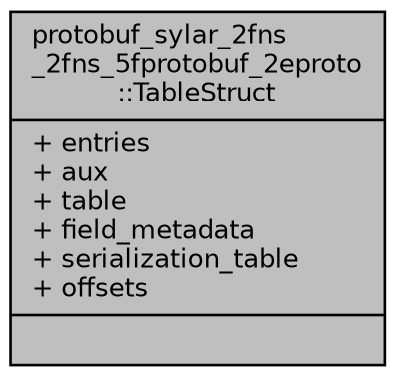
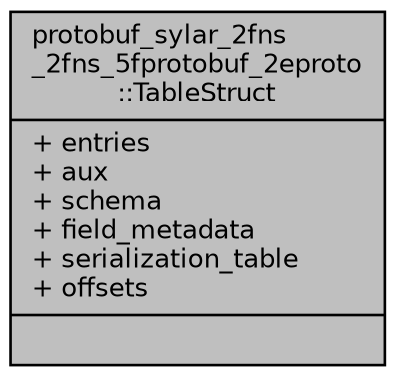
(80, 202) -> (98, 202)
